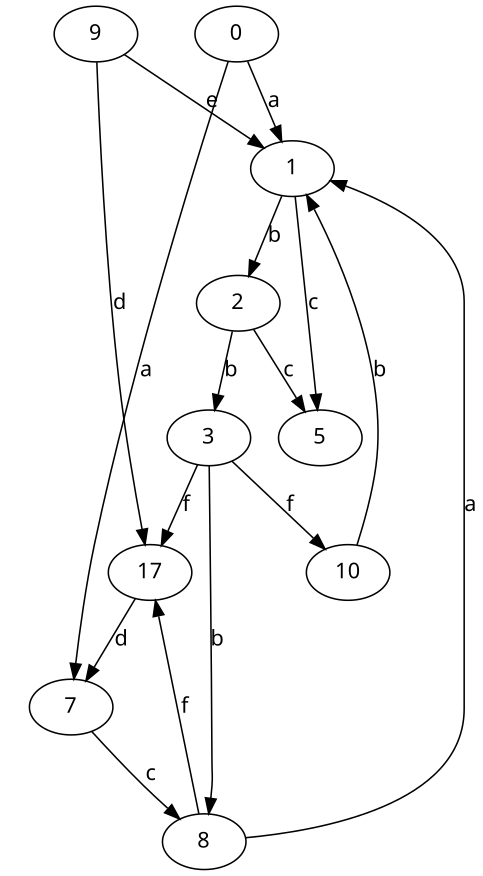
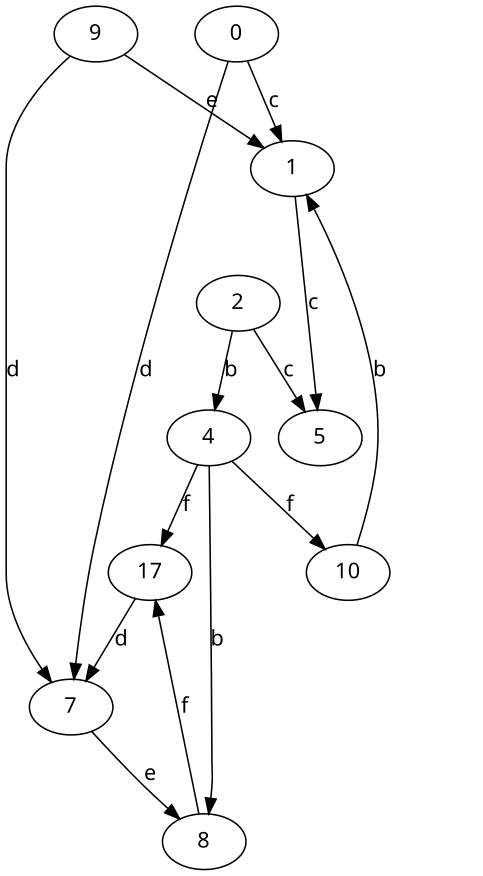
(274, 101) -> (274, 101)
(268, 229) -> none
(111, 297) -> (6, 356)
(146, 371) -> (146, 371)
(209, 438) -> (209, 438)
(464, 555) -> none
(151, 774) -> (151, 774)
